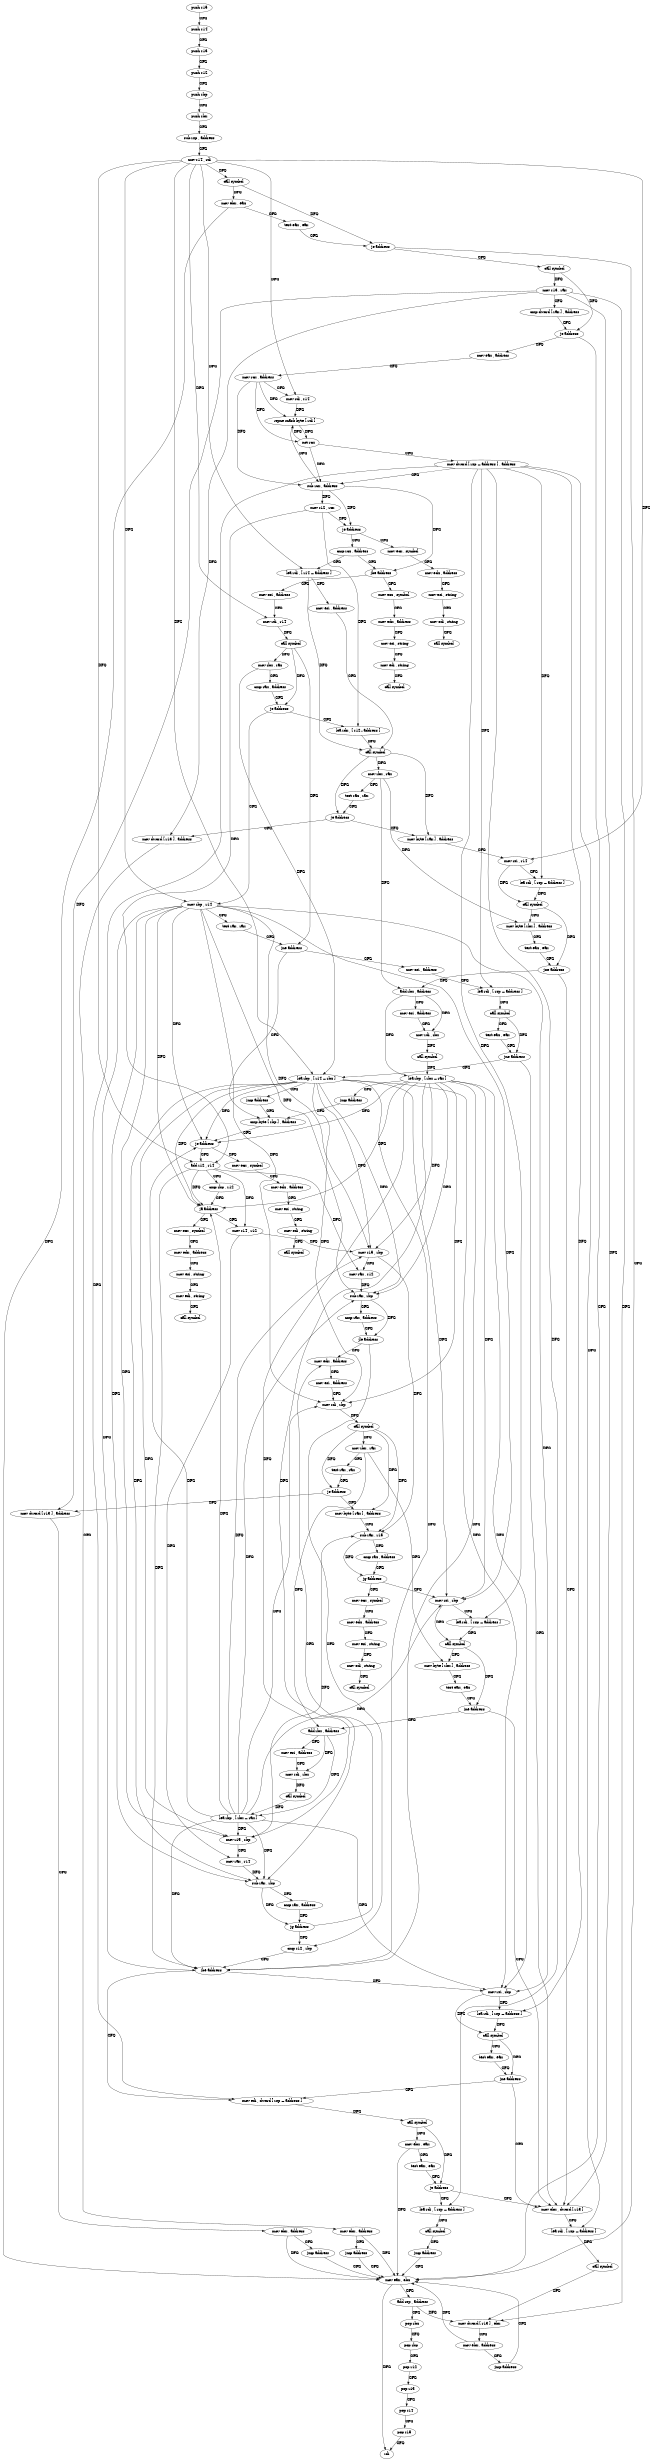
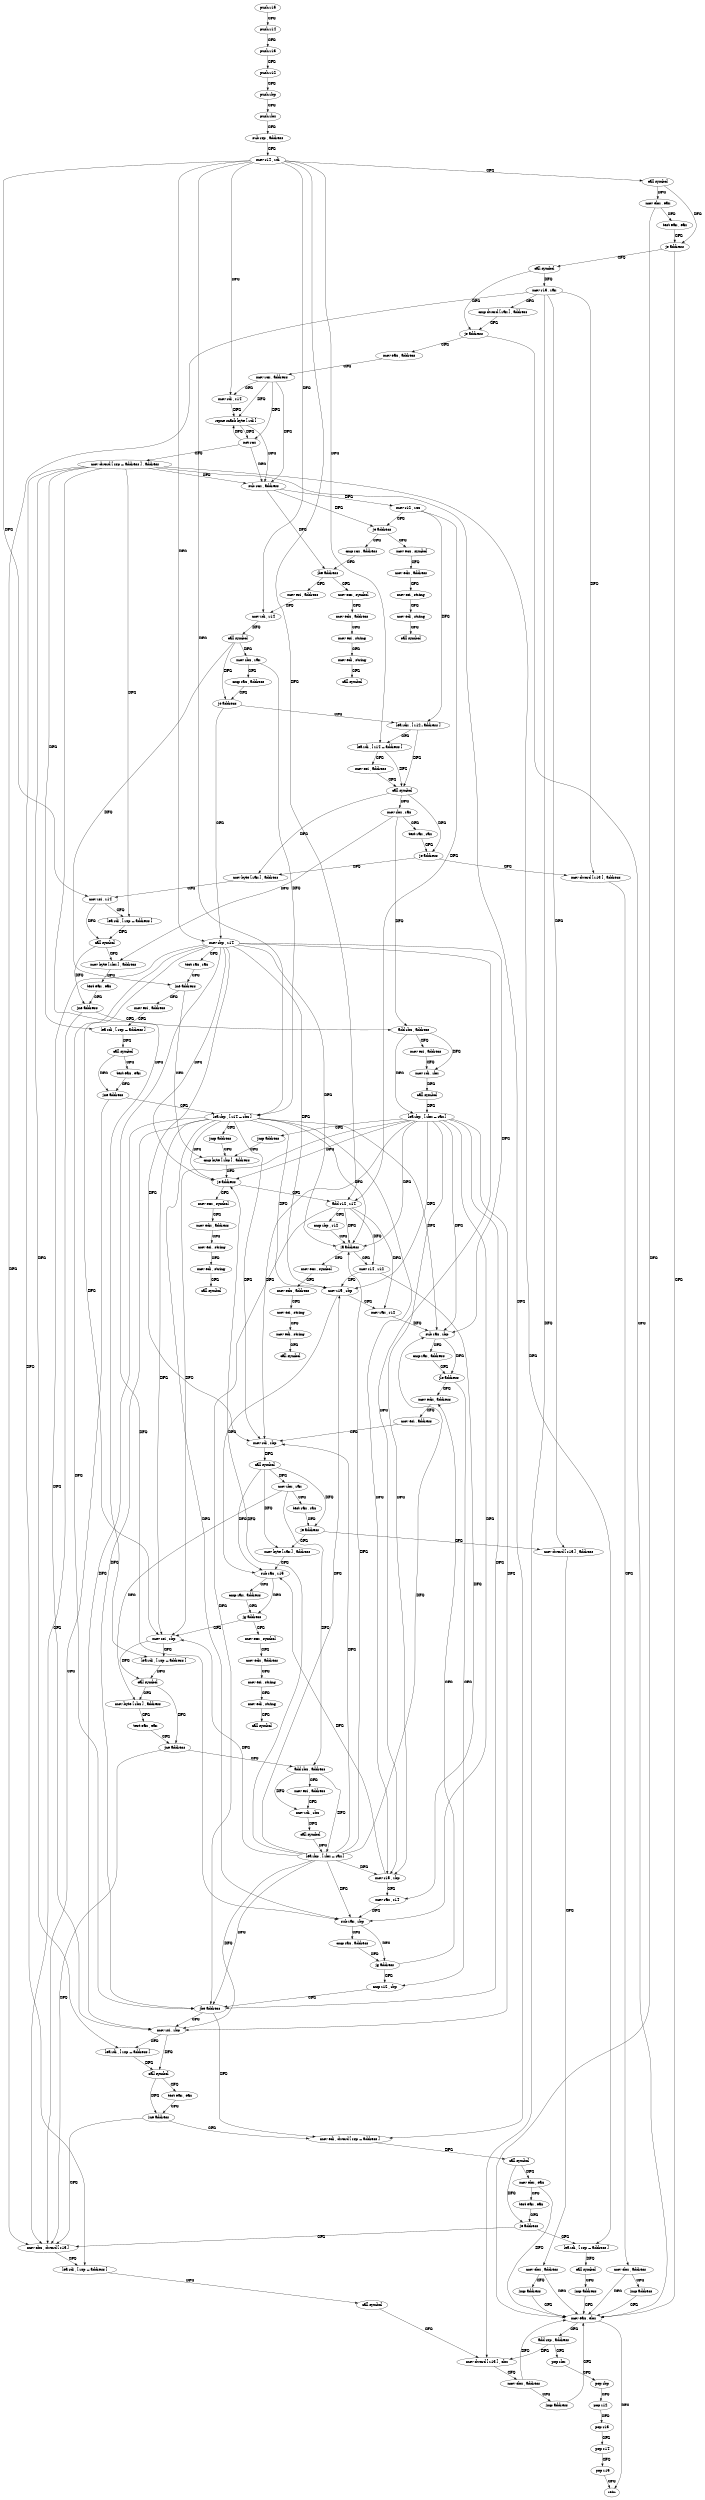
(332, 562) -> (400, 736)
(387, 2454) -> (612, 2492)
